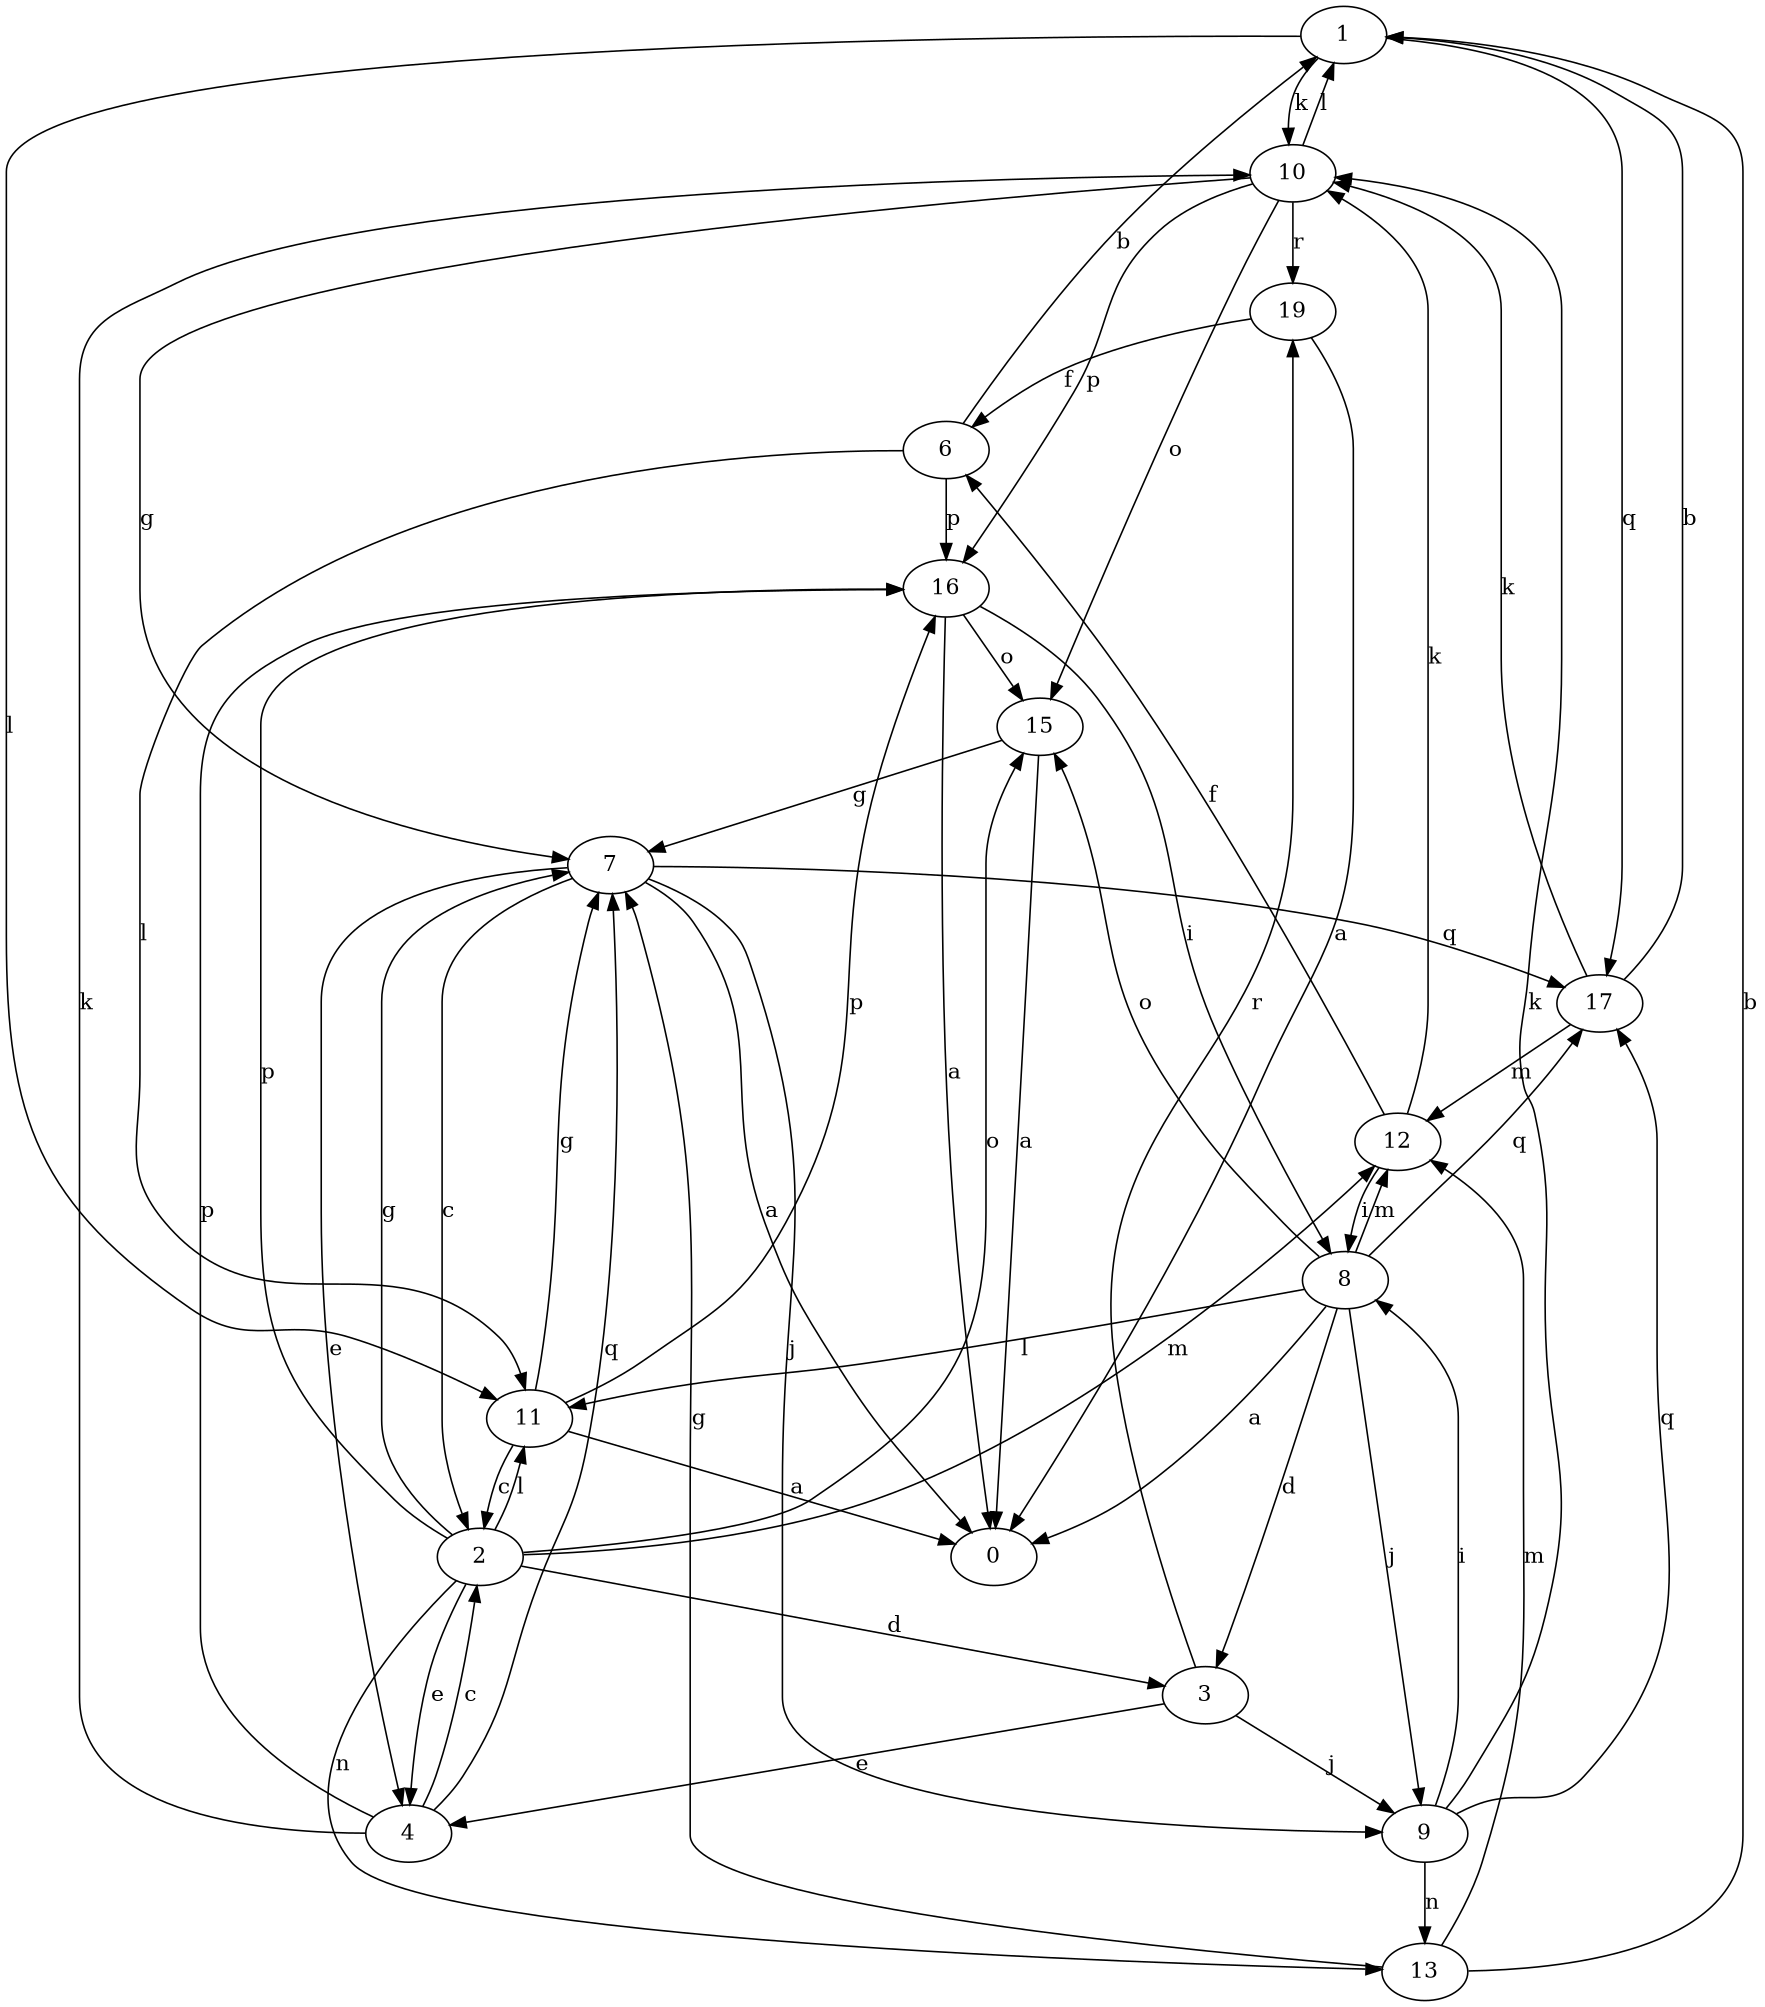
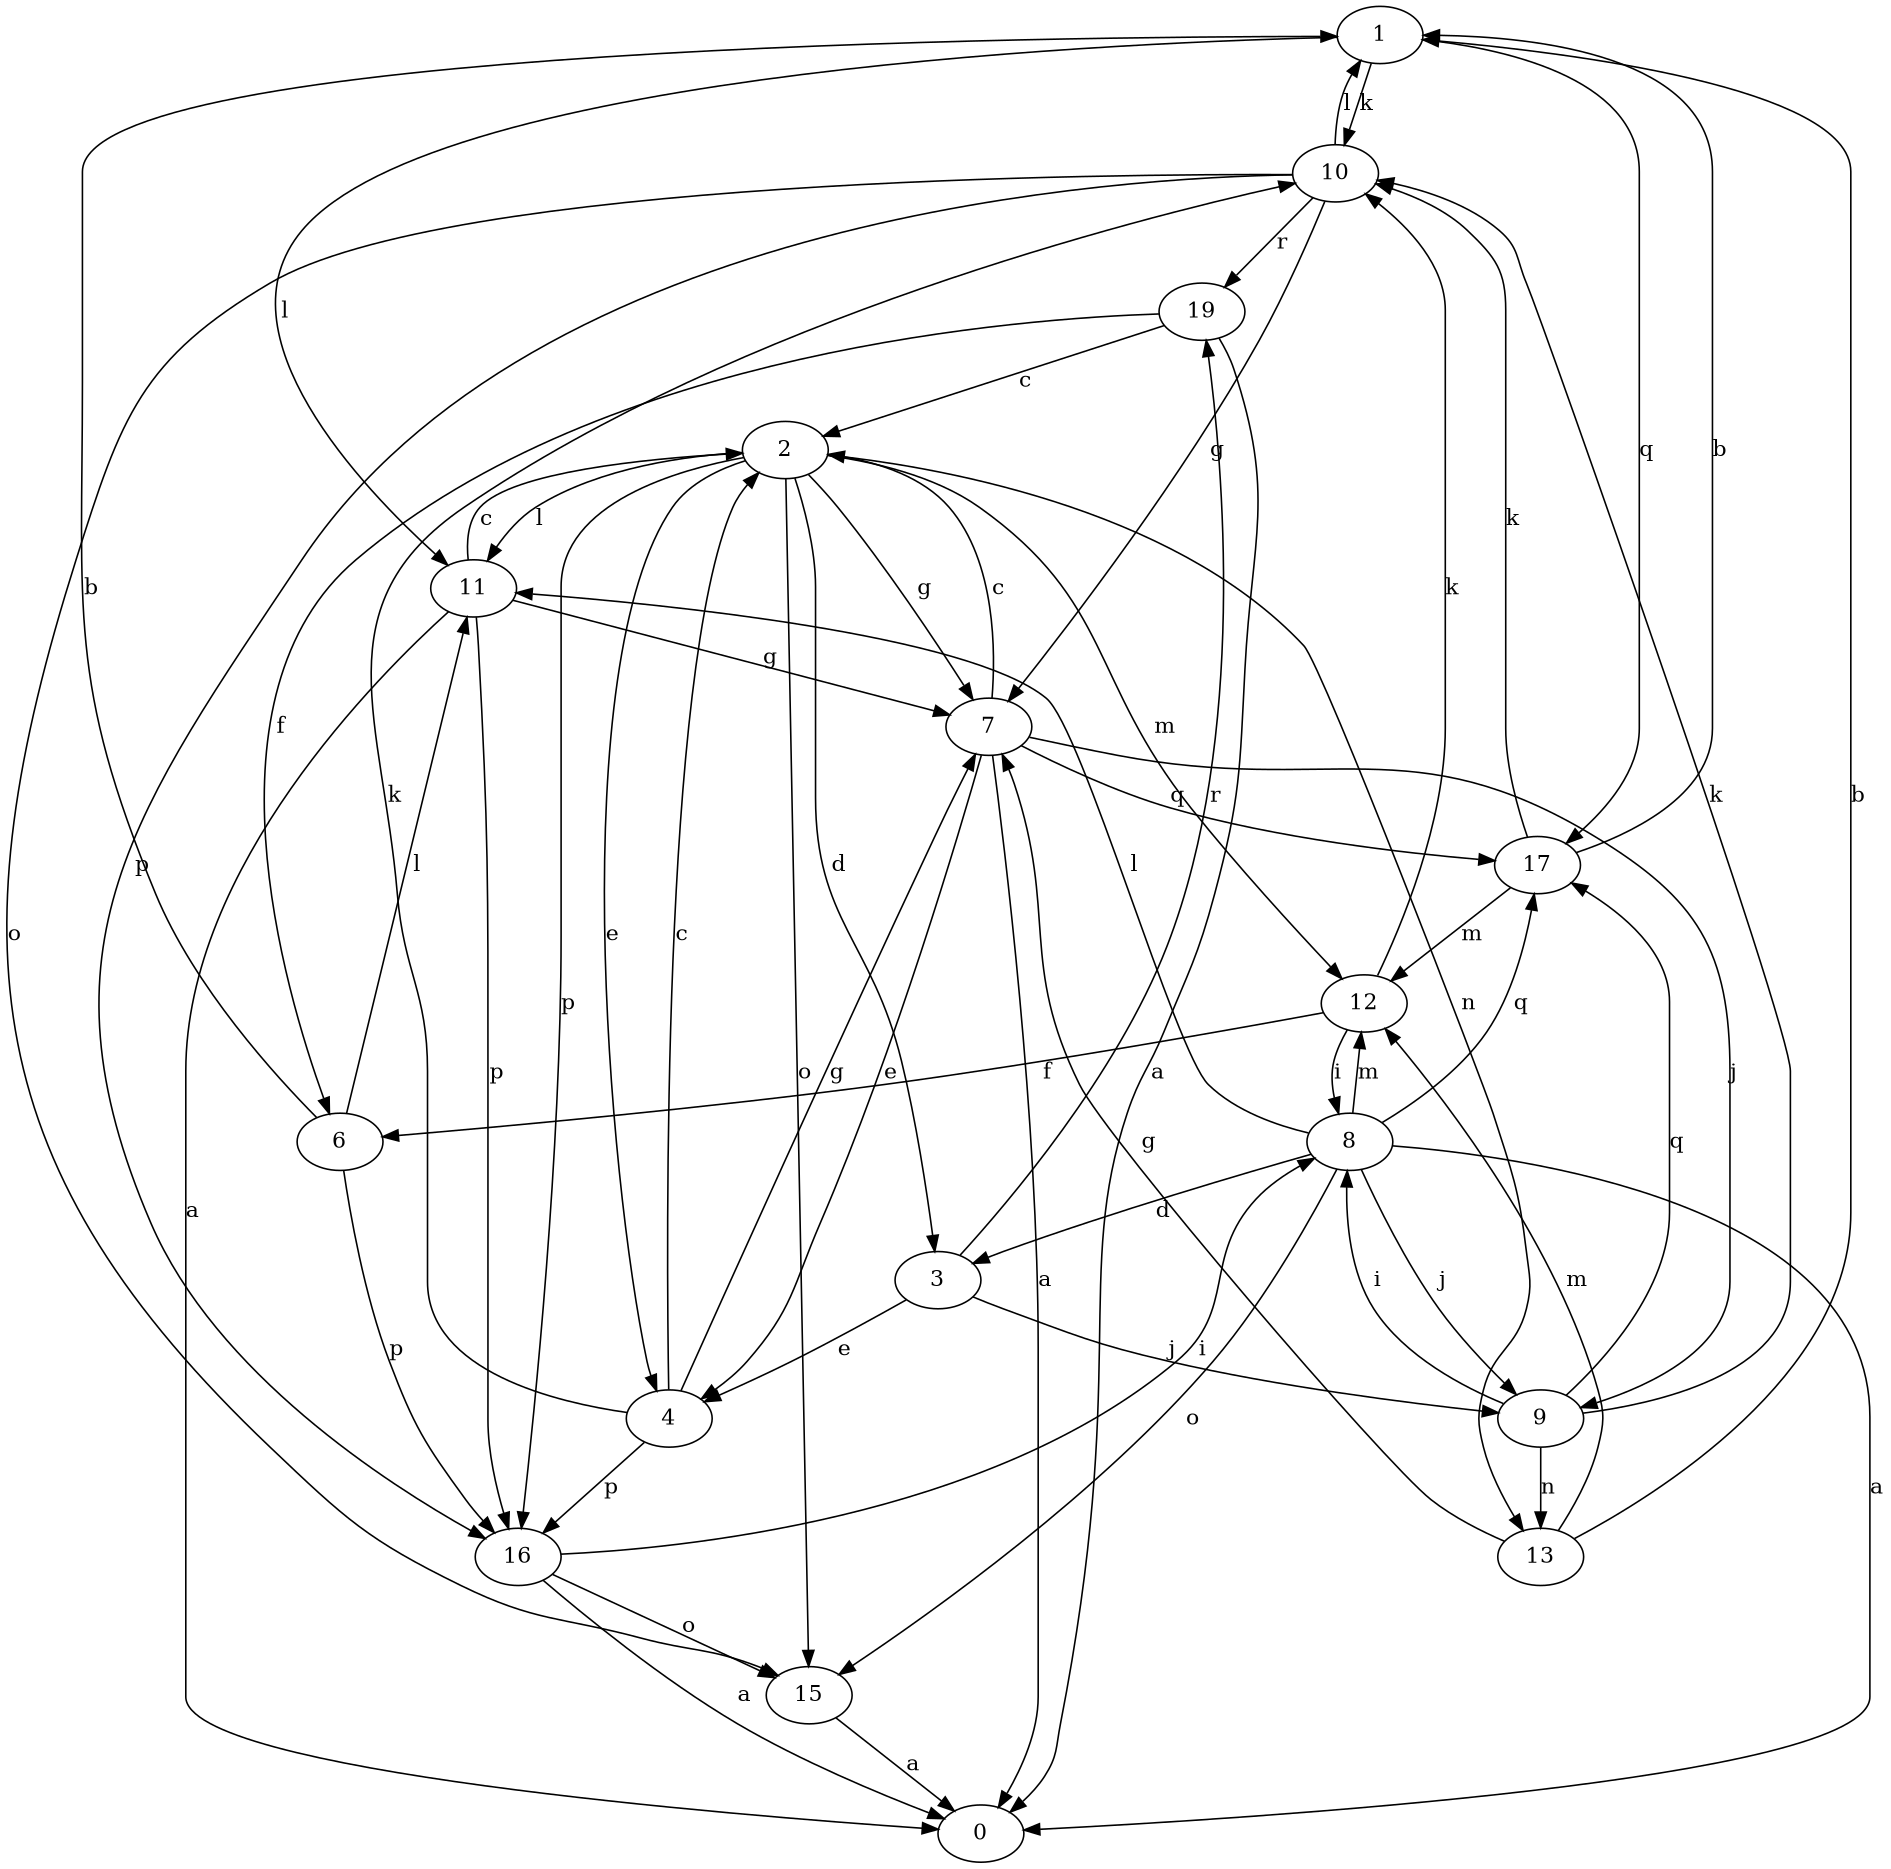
none -> (1002, 378)
(833, 794) -> none
(612, 1349) -> (838, 1073)
